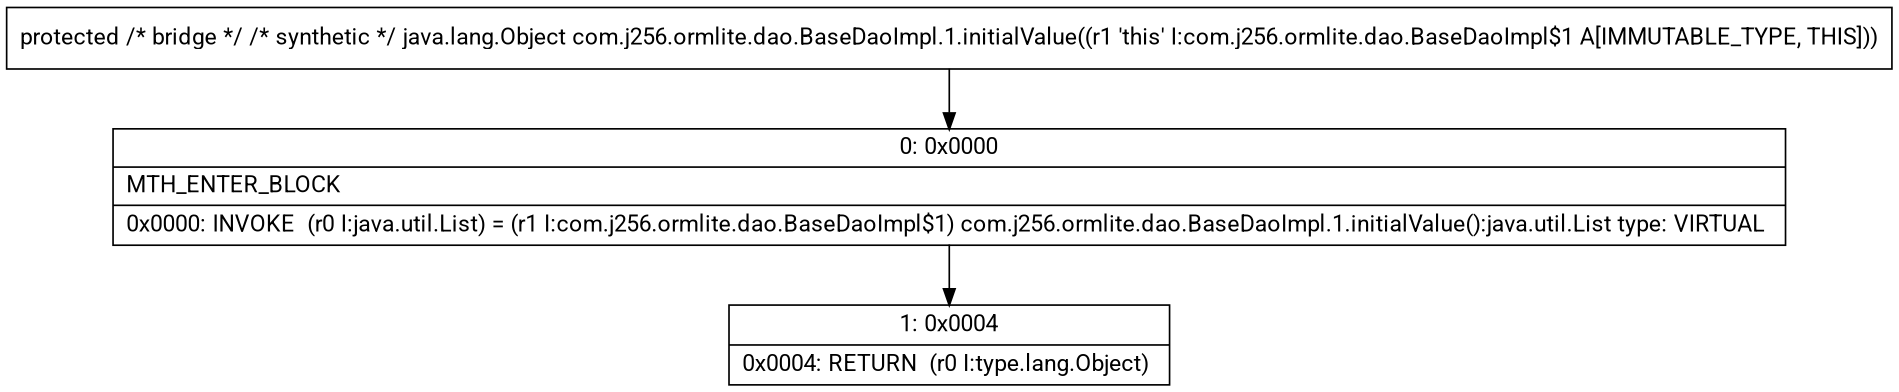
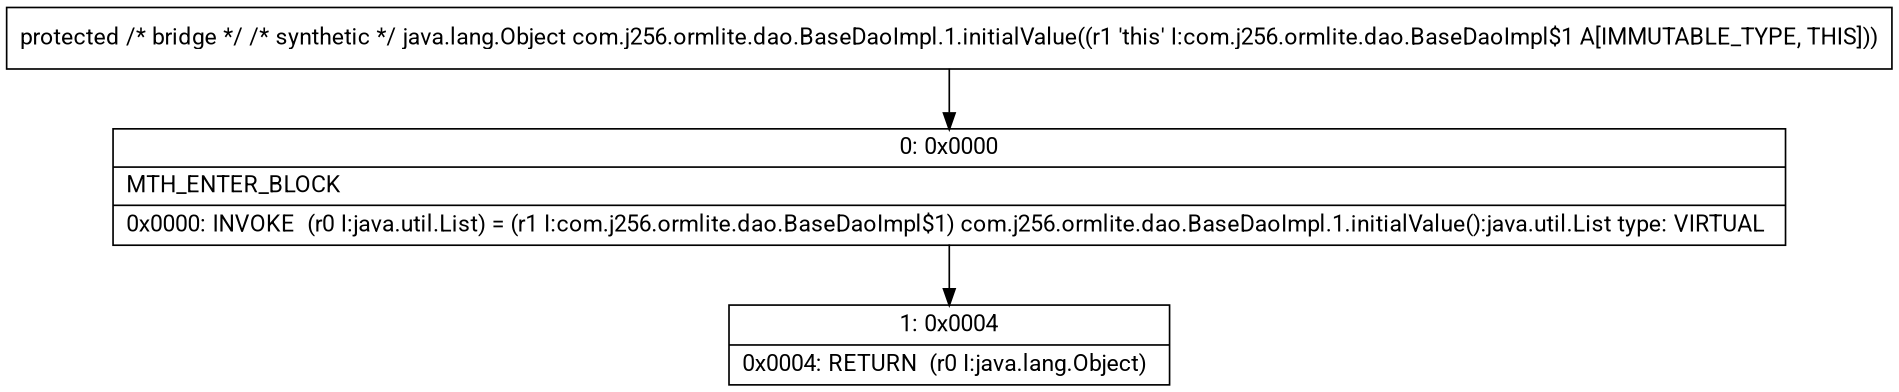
(949, 364) -> (948, 364)
